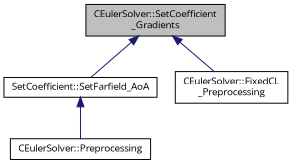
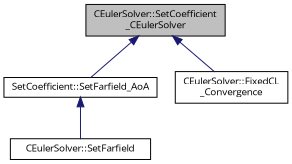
(156, 20) -> (156, 20)
(232, 87) -> (232, 87)
(80, 149) -> (80, 149)
